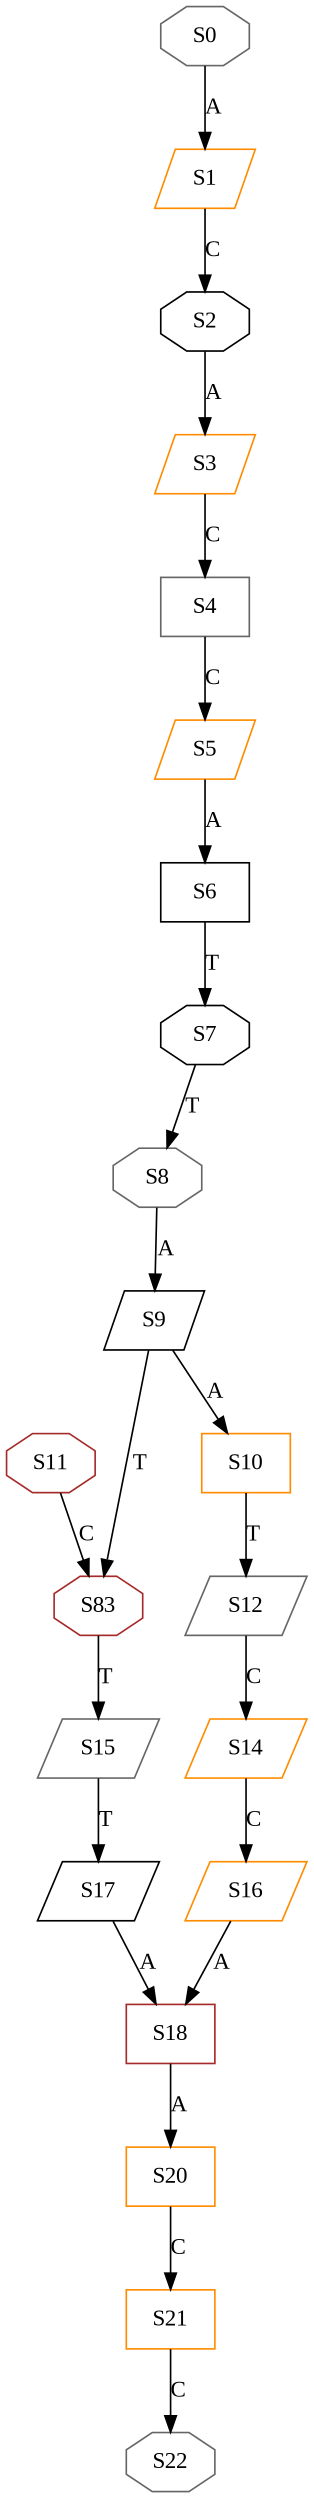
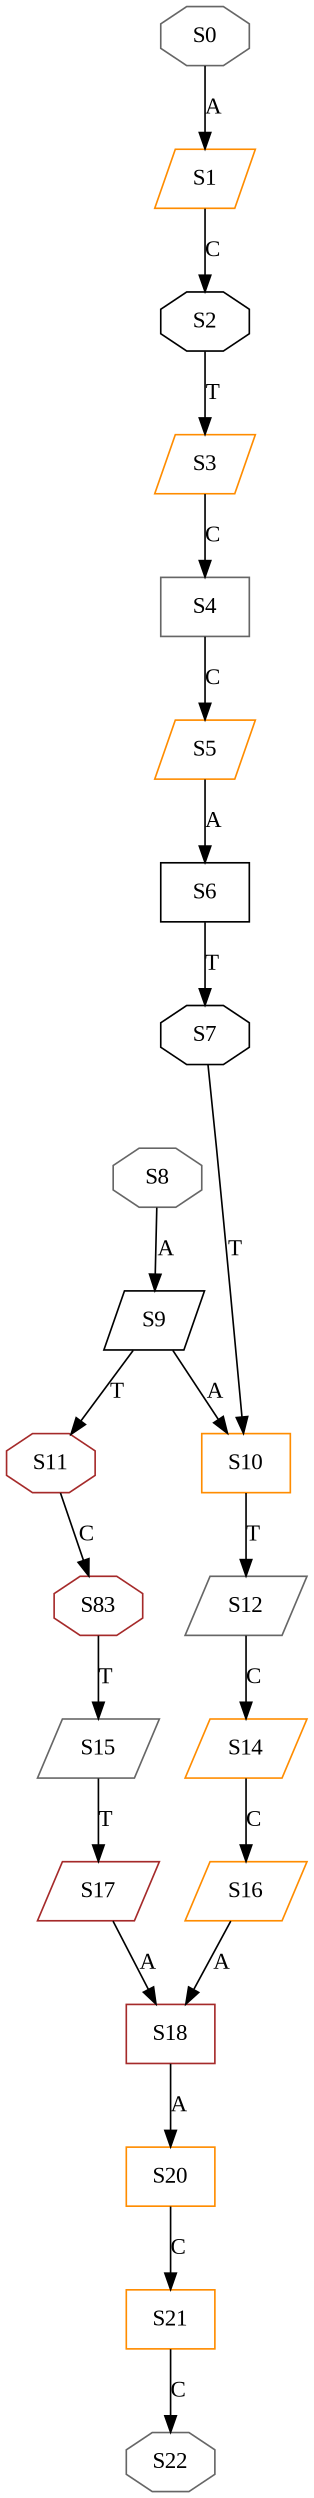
(213, 393) -> (213, 393)
(184, 1098) -> (225, 1241)
(128, 1455) -> (107, 1386)
(98, 1891) -> (98, 1891)
